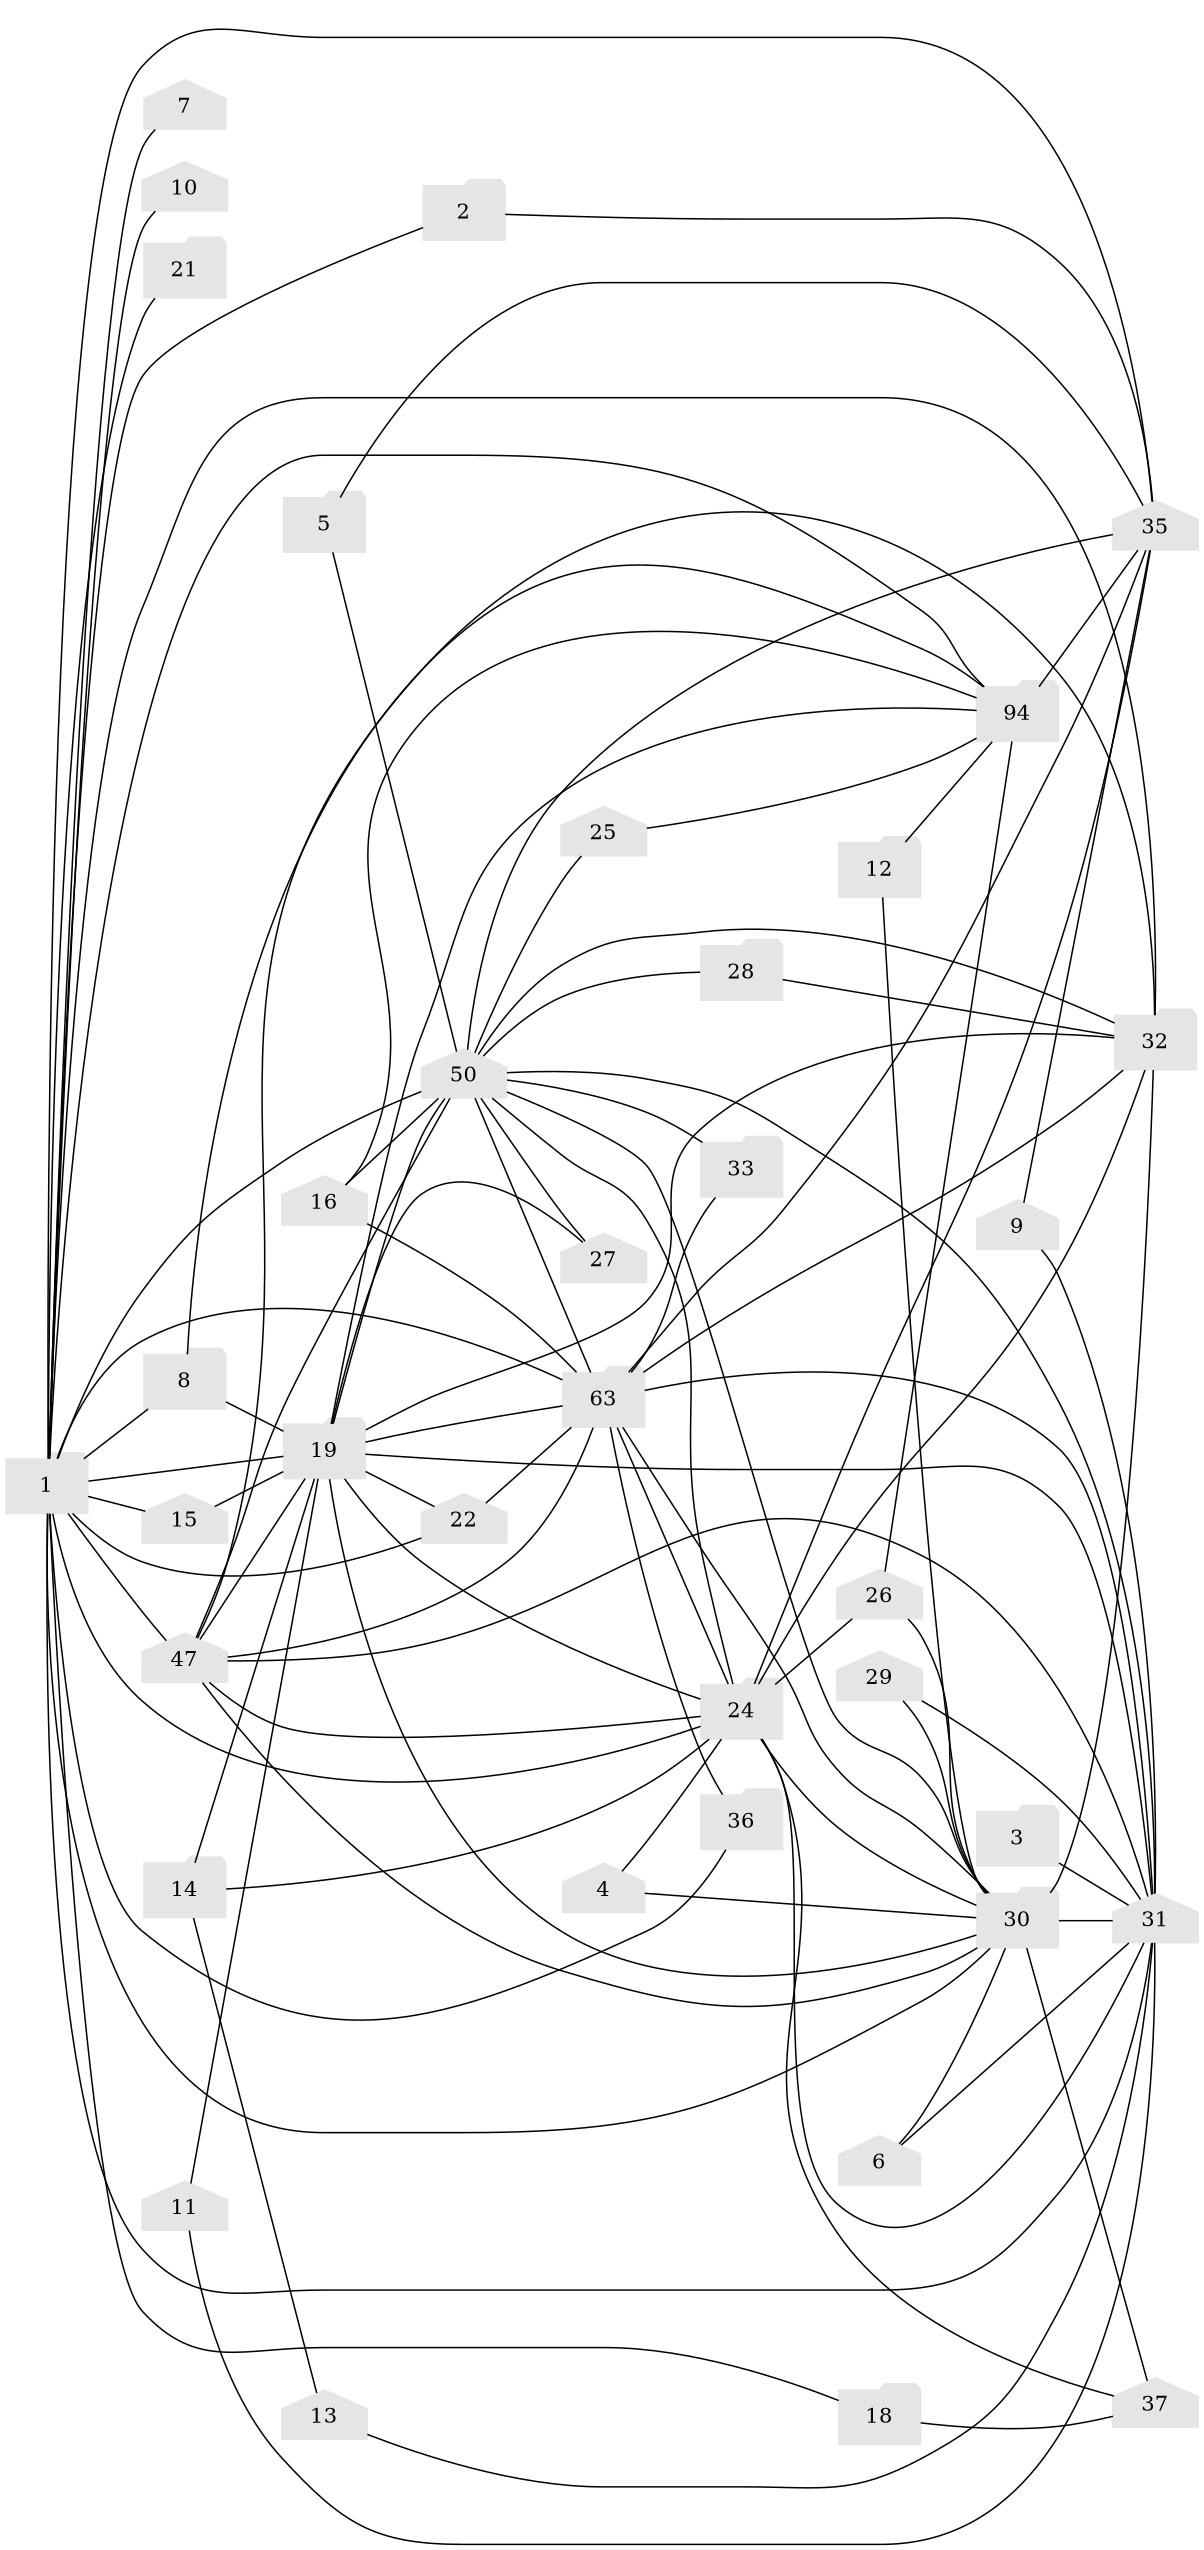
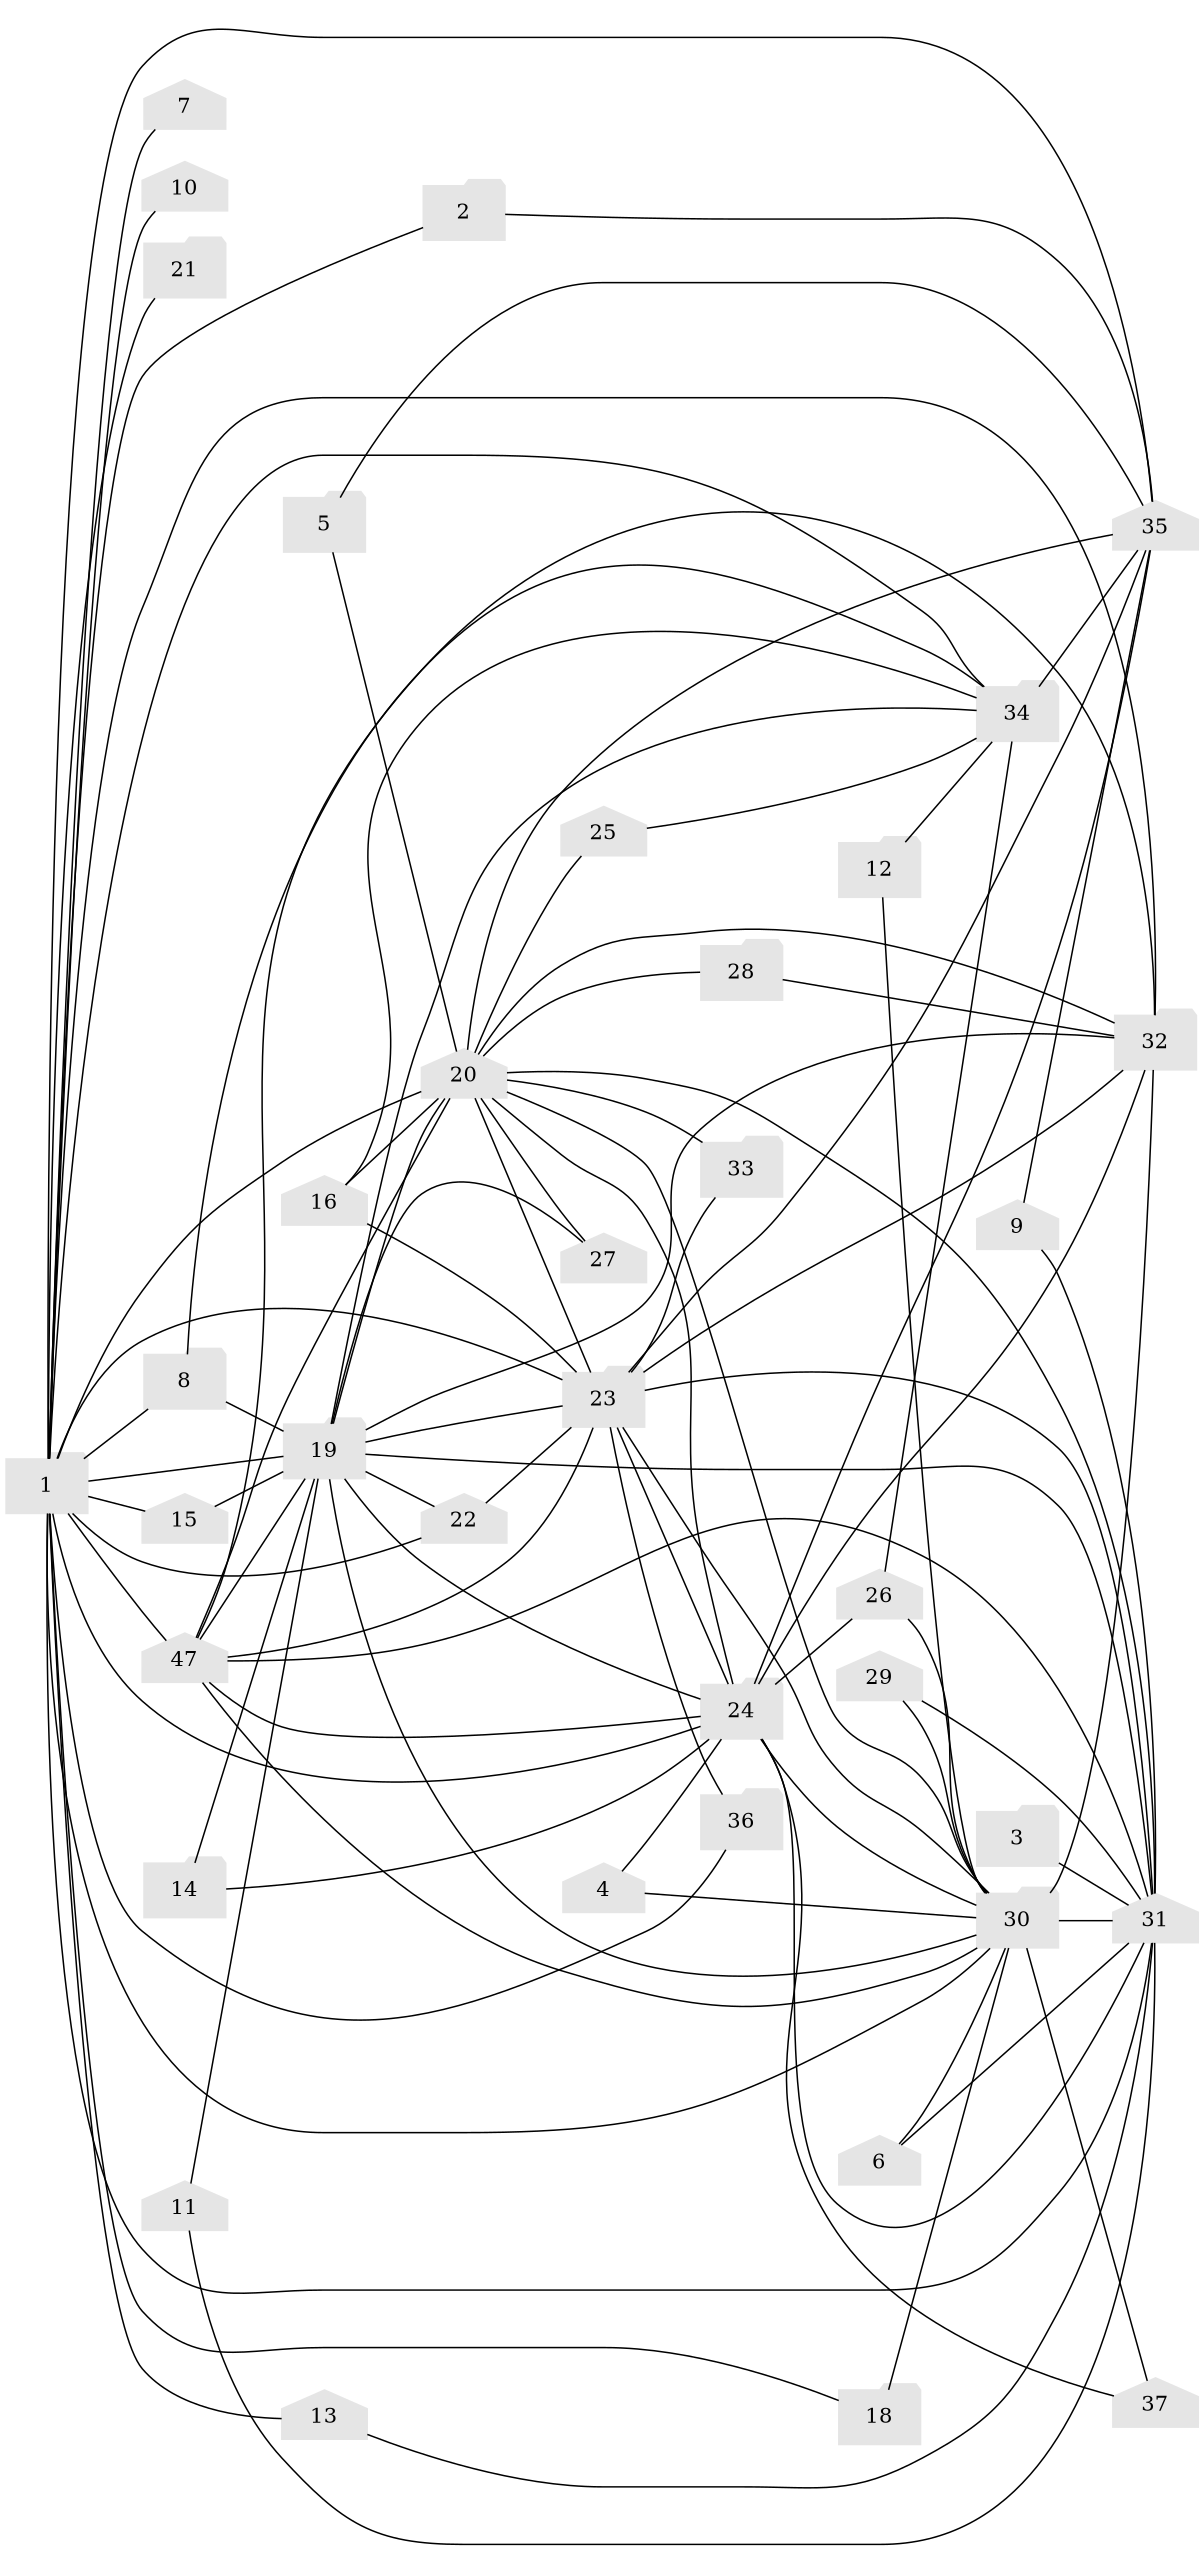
(1018, 714) -> (1018, 714)
(464, 1076) -> (464, 1076)
(604, 1400) -> (604, 1400)
(255, 2155) -> (104, 2222)
(1017, 2429) -> (949, 2169)
